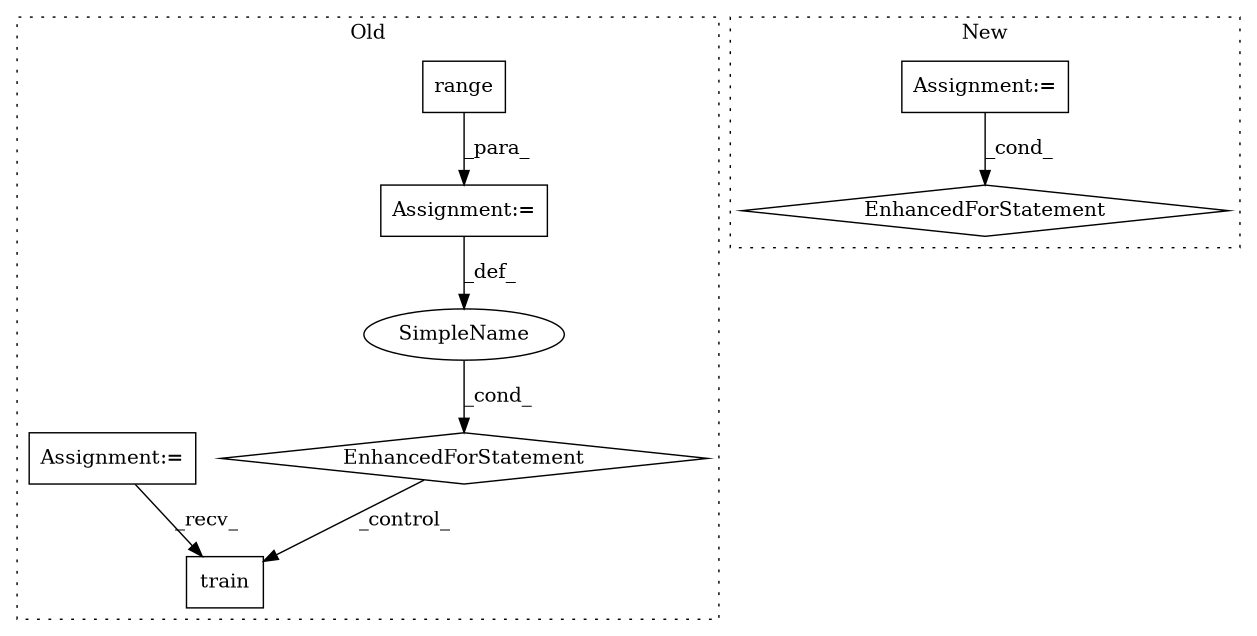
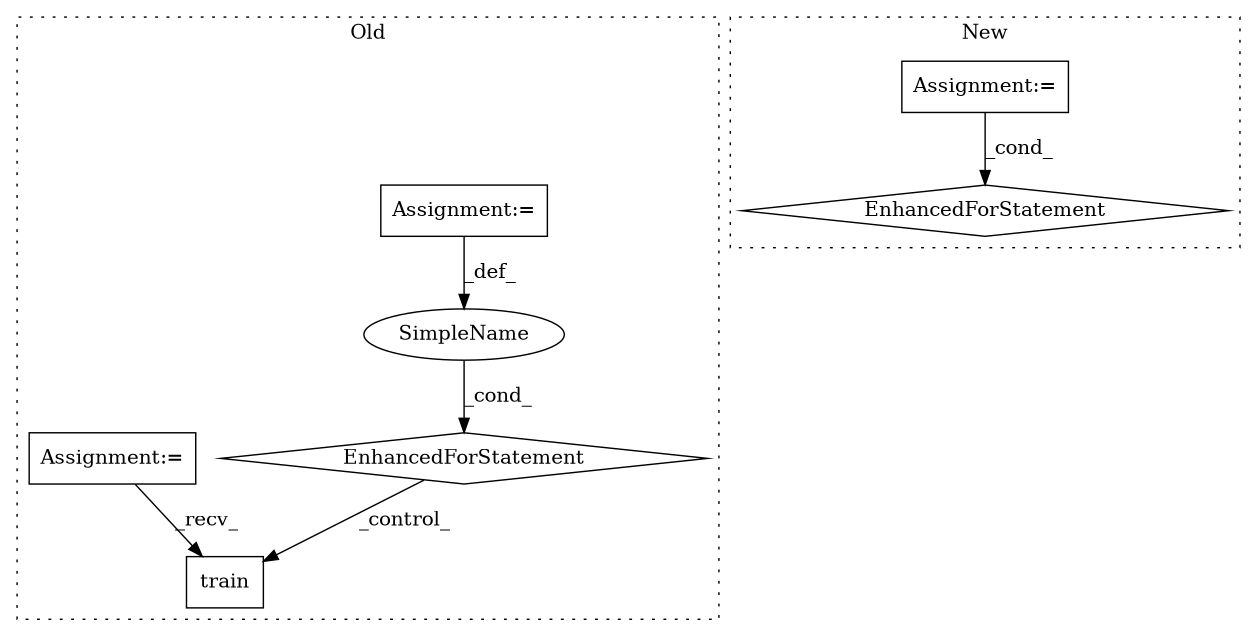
(464, 87) -> none
